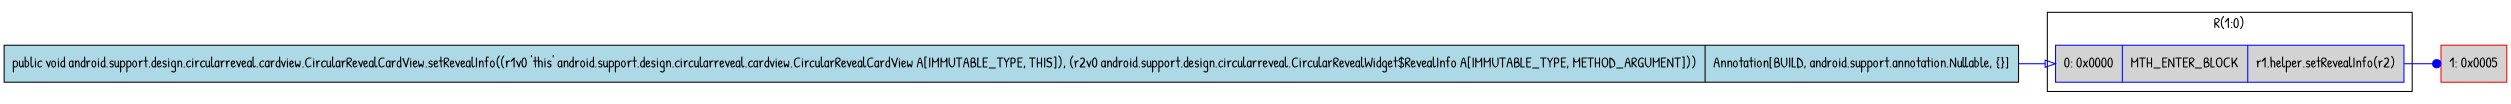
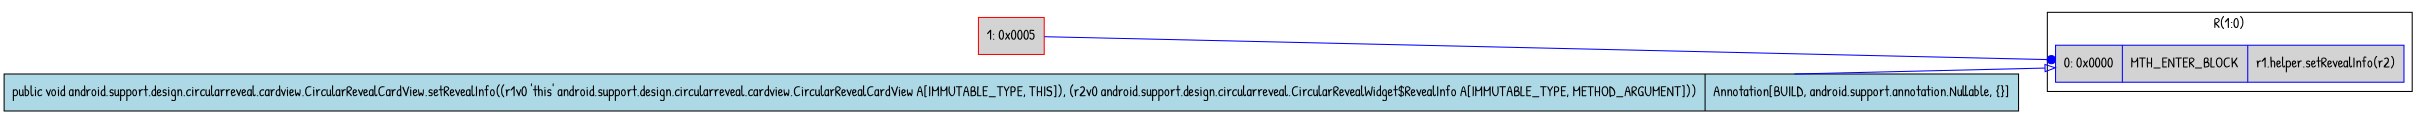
(2419, 64) -> (1546, 48)
